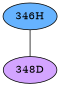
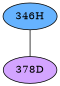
(30, 70) -> (30, 70)
